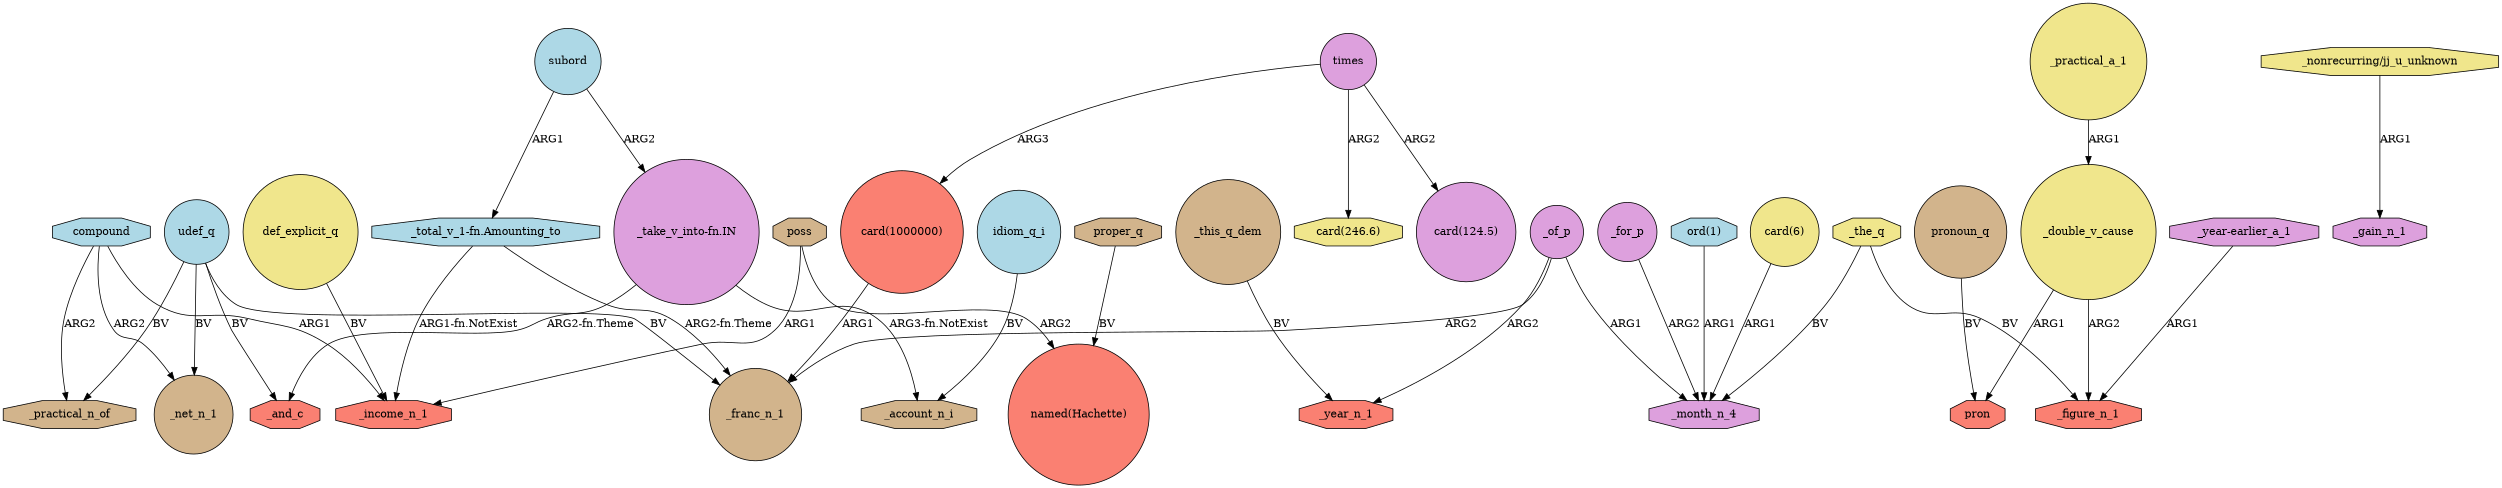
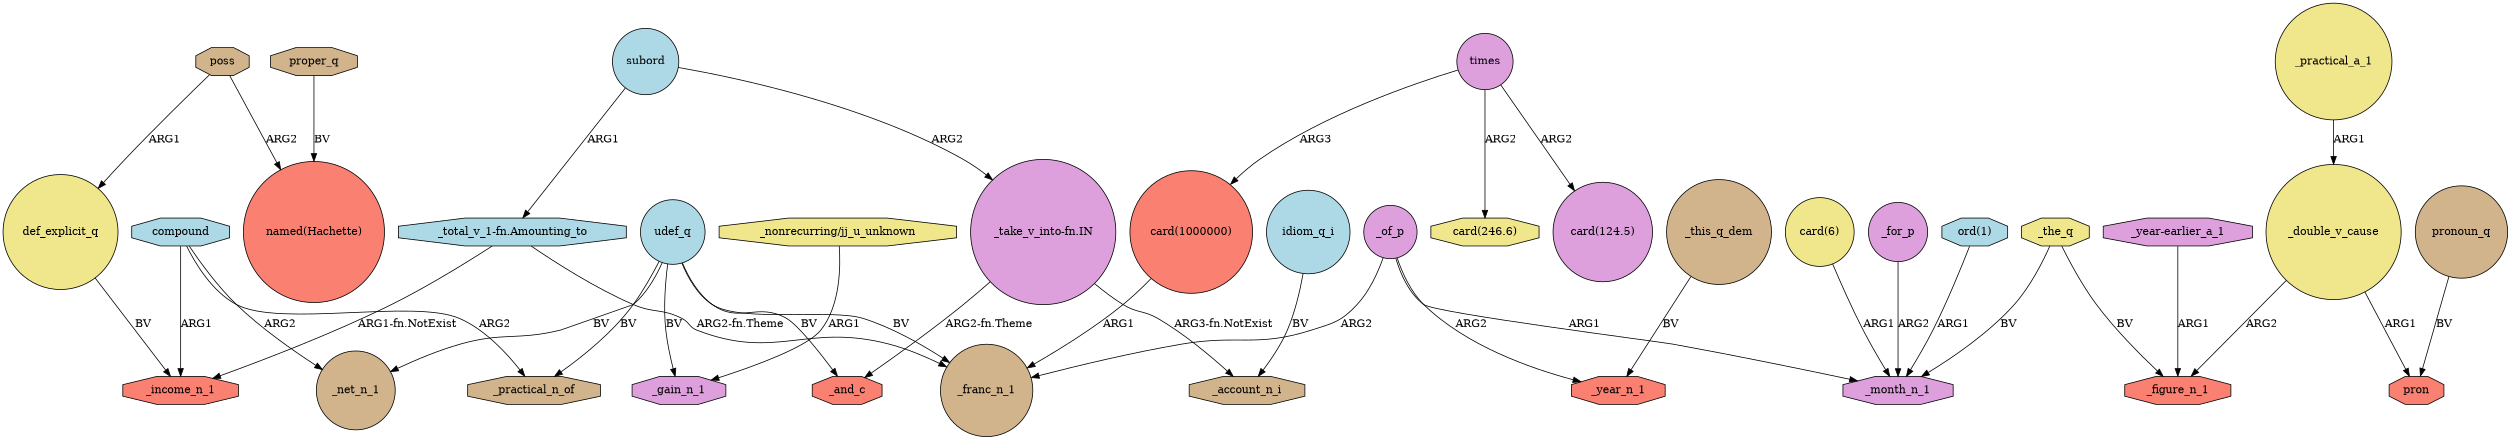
none -> (665, 319)
(653, 355) -> (156, 128)
(1704, 415) -> (1898, 390)
